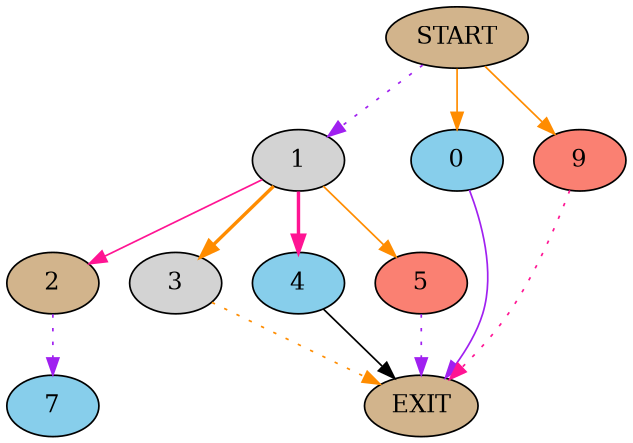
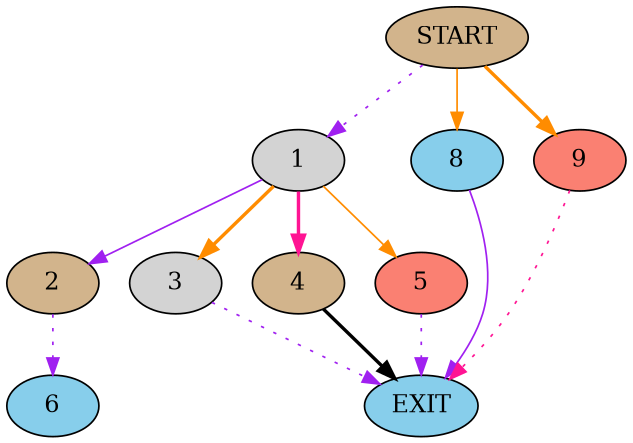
(513, 94) -> (513, 94)
(457, 160) -> (457, 160)
(184, 218) -> (184, 218)
(298, 283) -> (298, 283)
(353, 338) -> (353, 338)
(288, 339) -> (288, 339)
(53, 406) -> (53, 406)
(421, 406) -> (421, 406)
